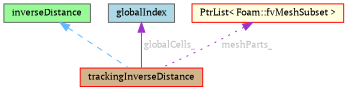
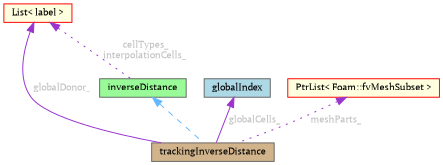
none -> (38, 13)
(141, 77) -> (213, 152)
